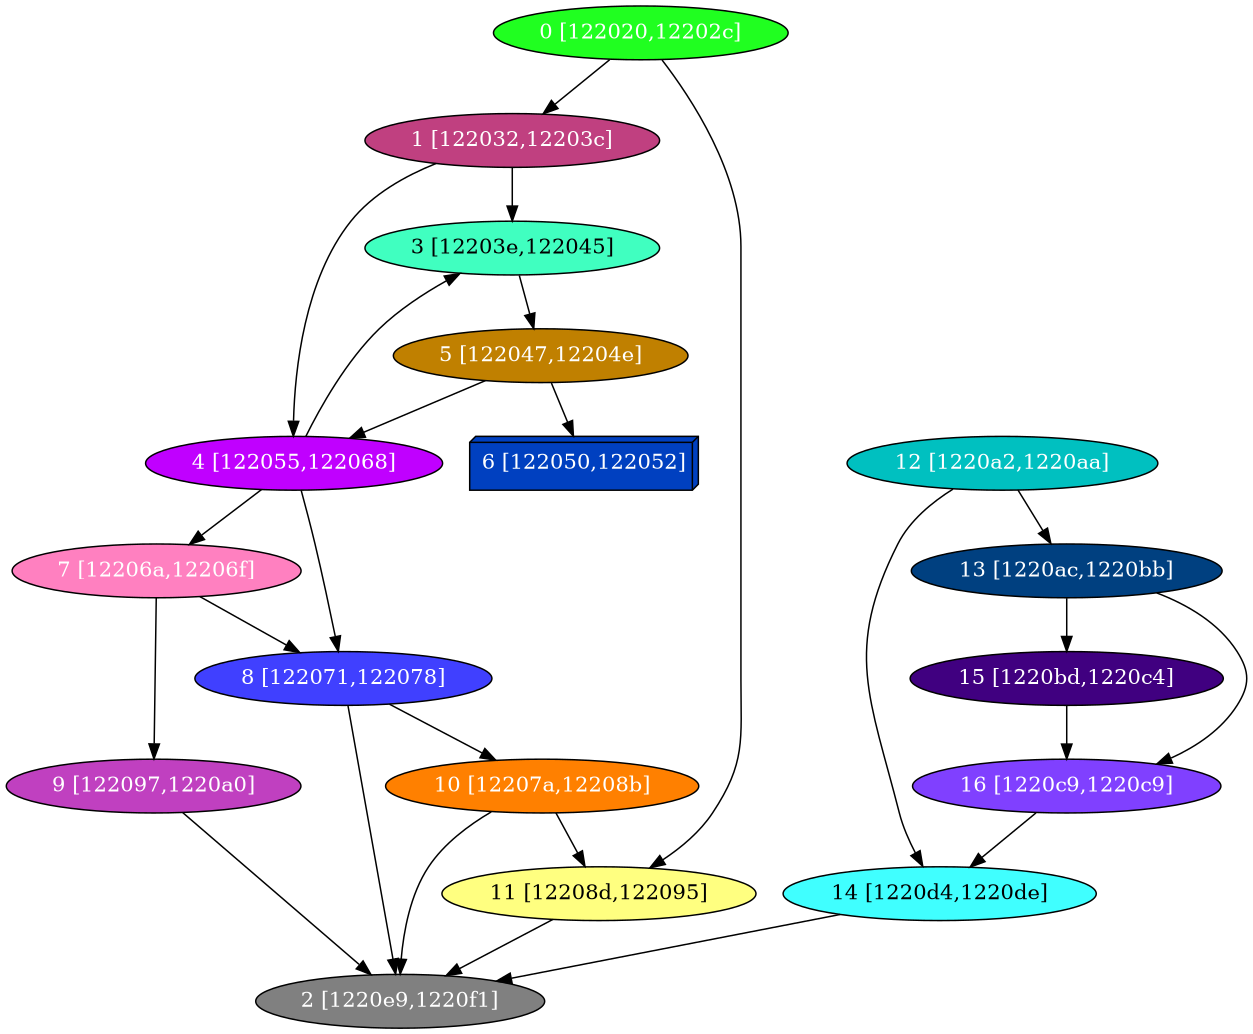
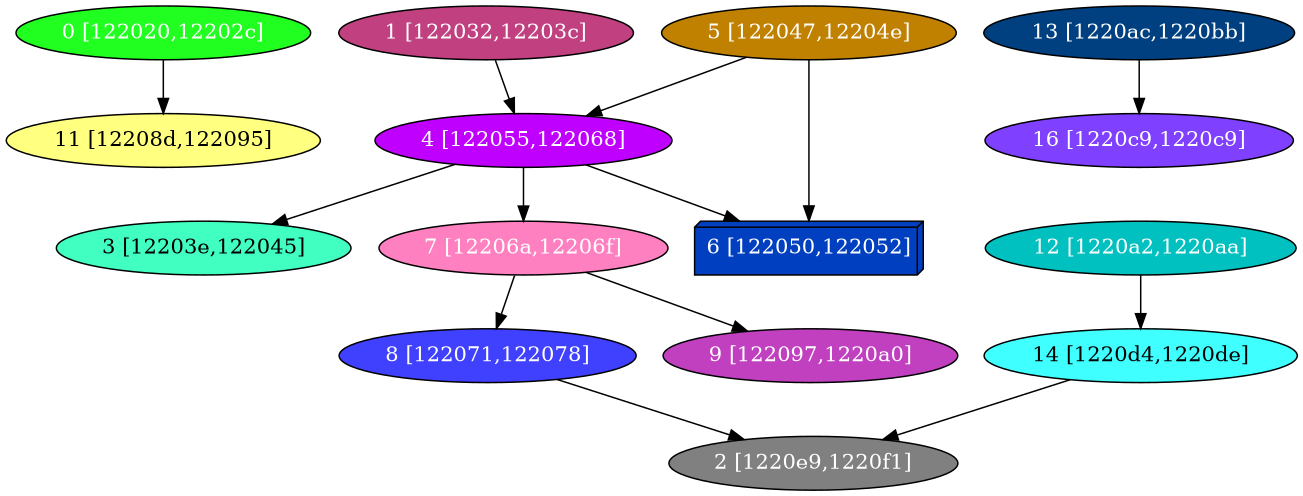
(582, 82) -> none
(512, 187) -> none
(525, 295) -> none
(1030, 510) -> none
(319, 563) -> (656, 190)
(1067, 678) -> none
(542, 786) -> none
(1009, 835) -> none
(271, 889) -> none
(506, 944) -> none
